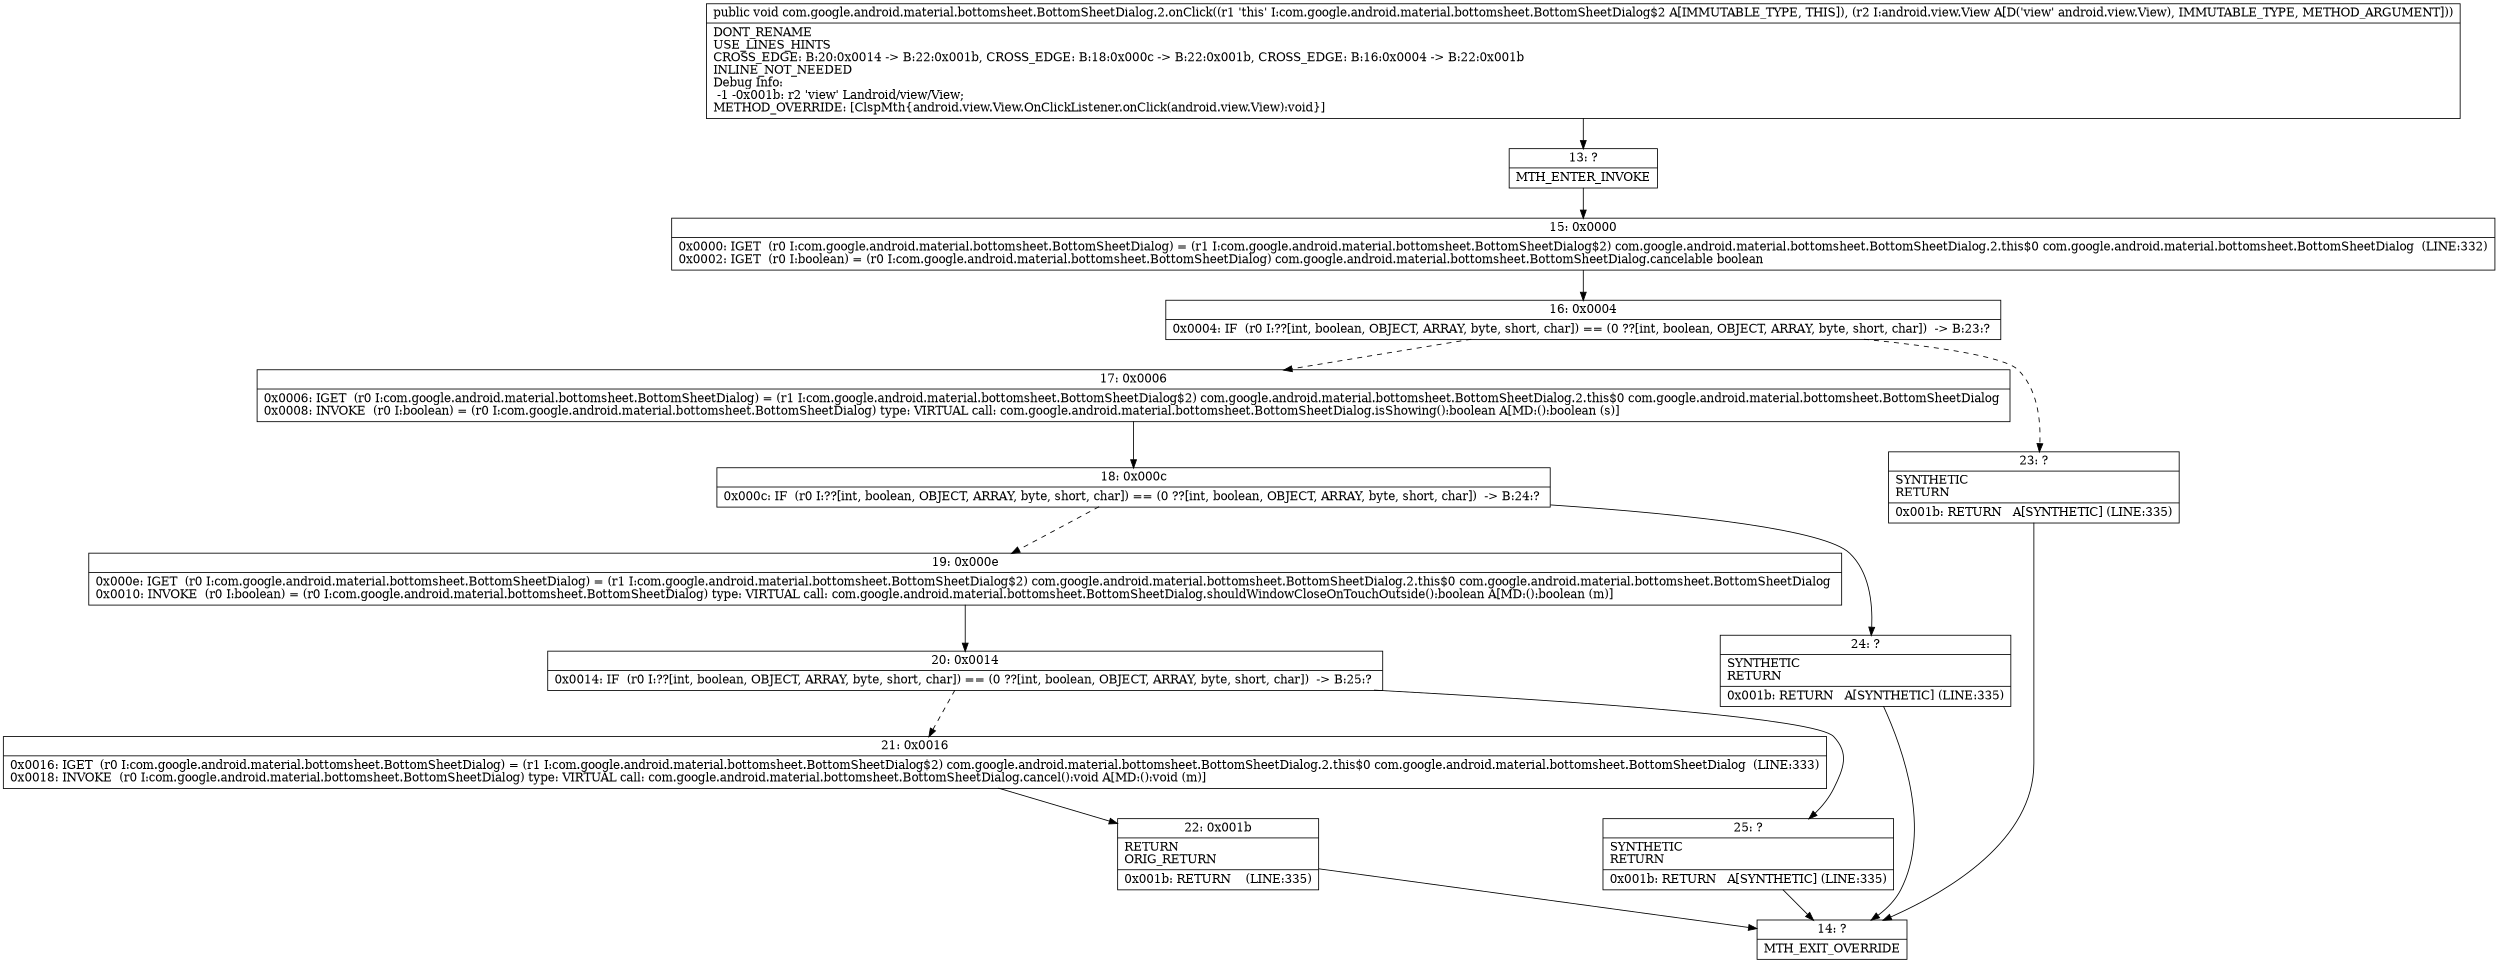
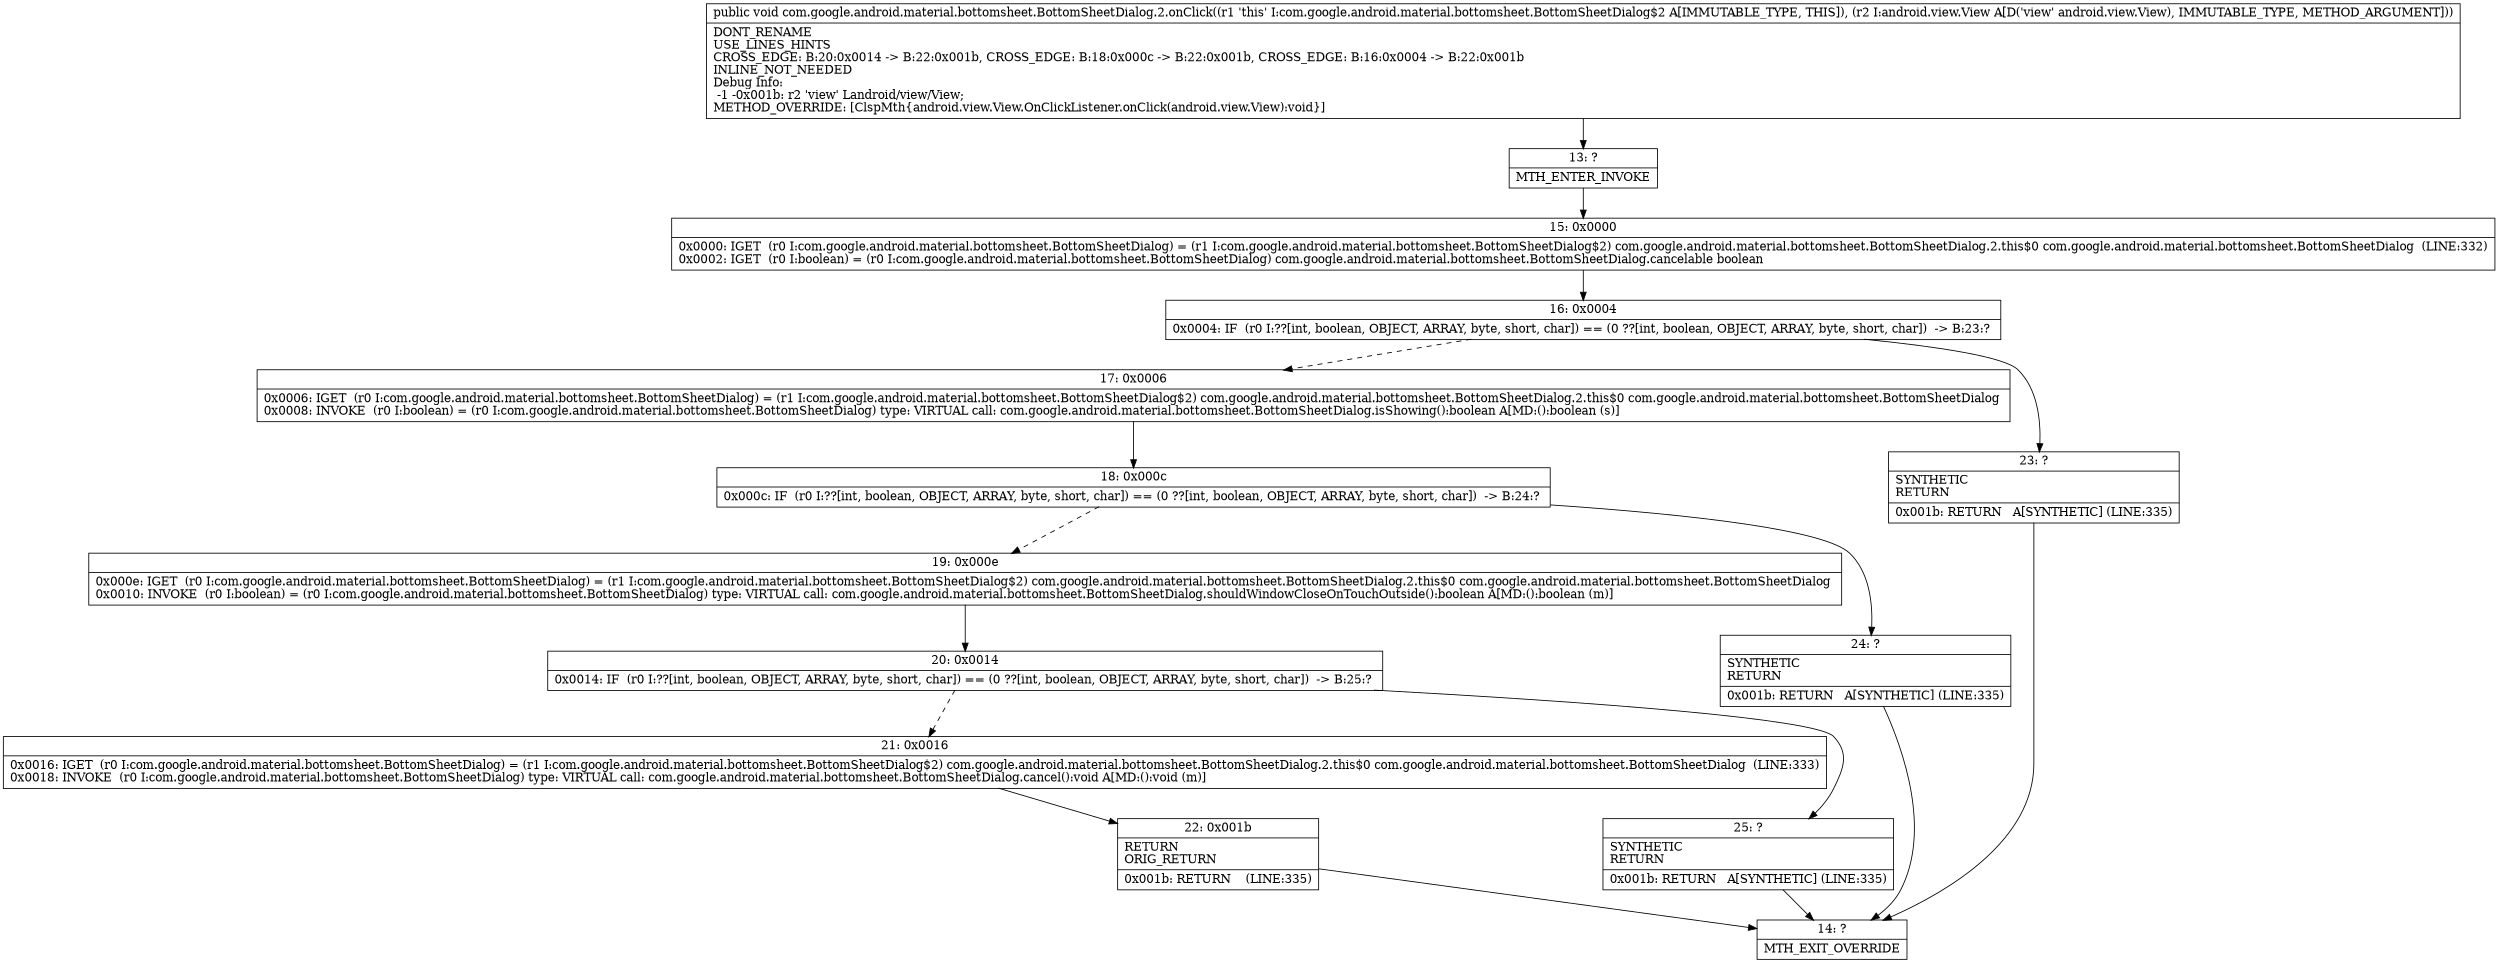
(1981, 356) -> (1981, 356)
